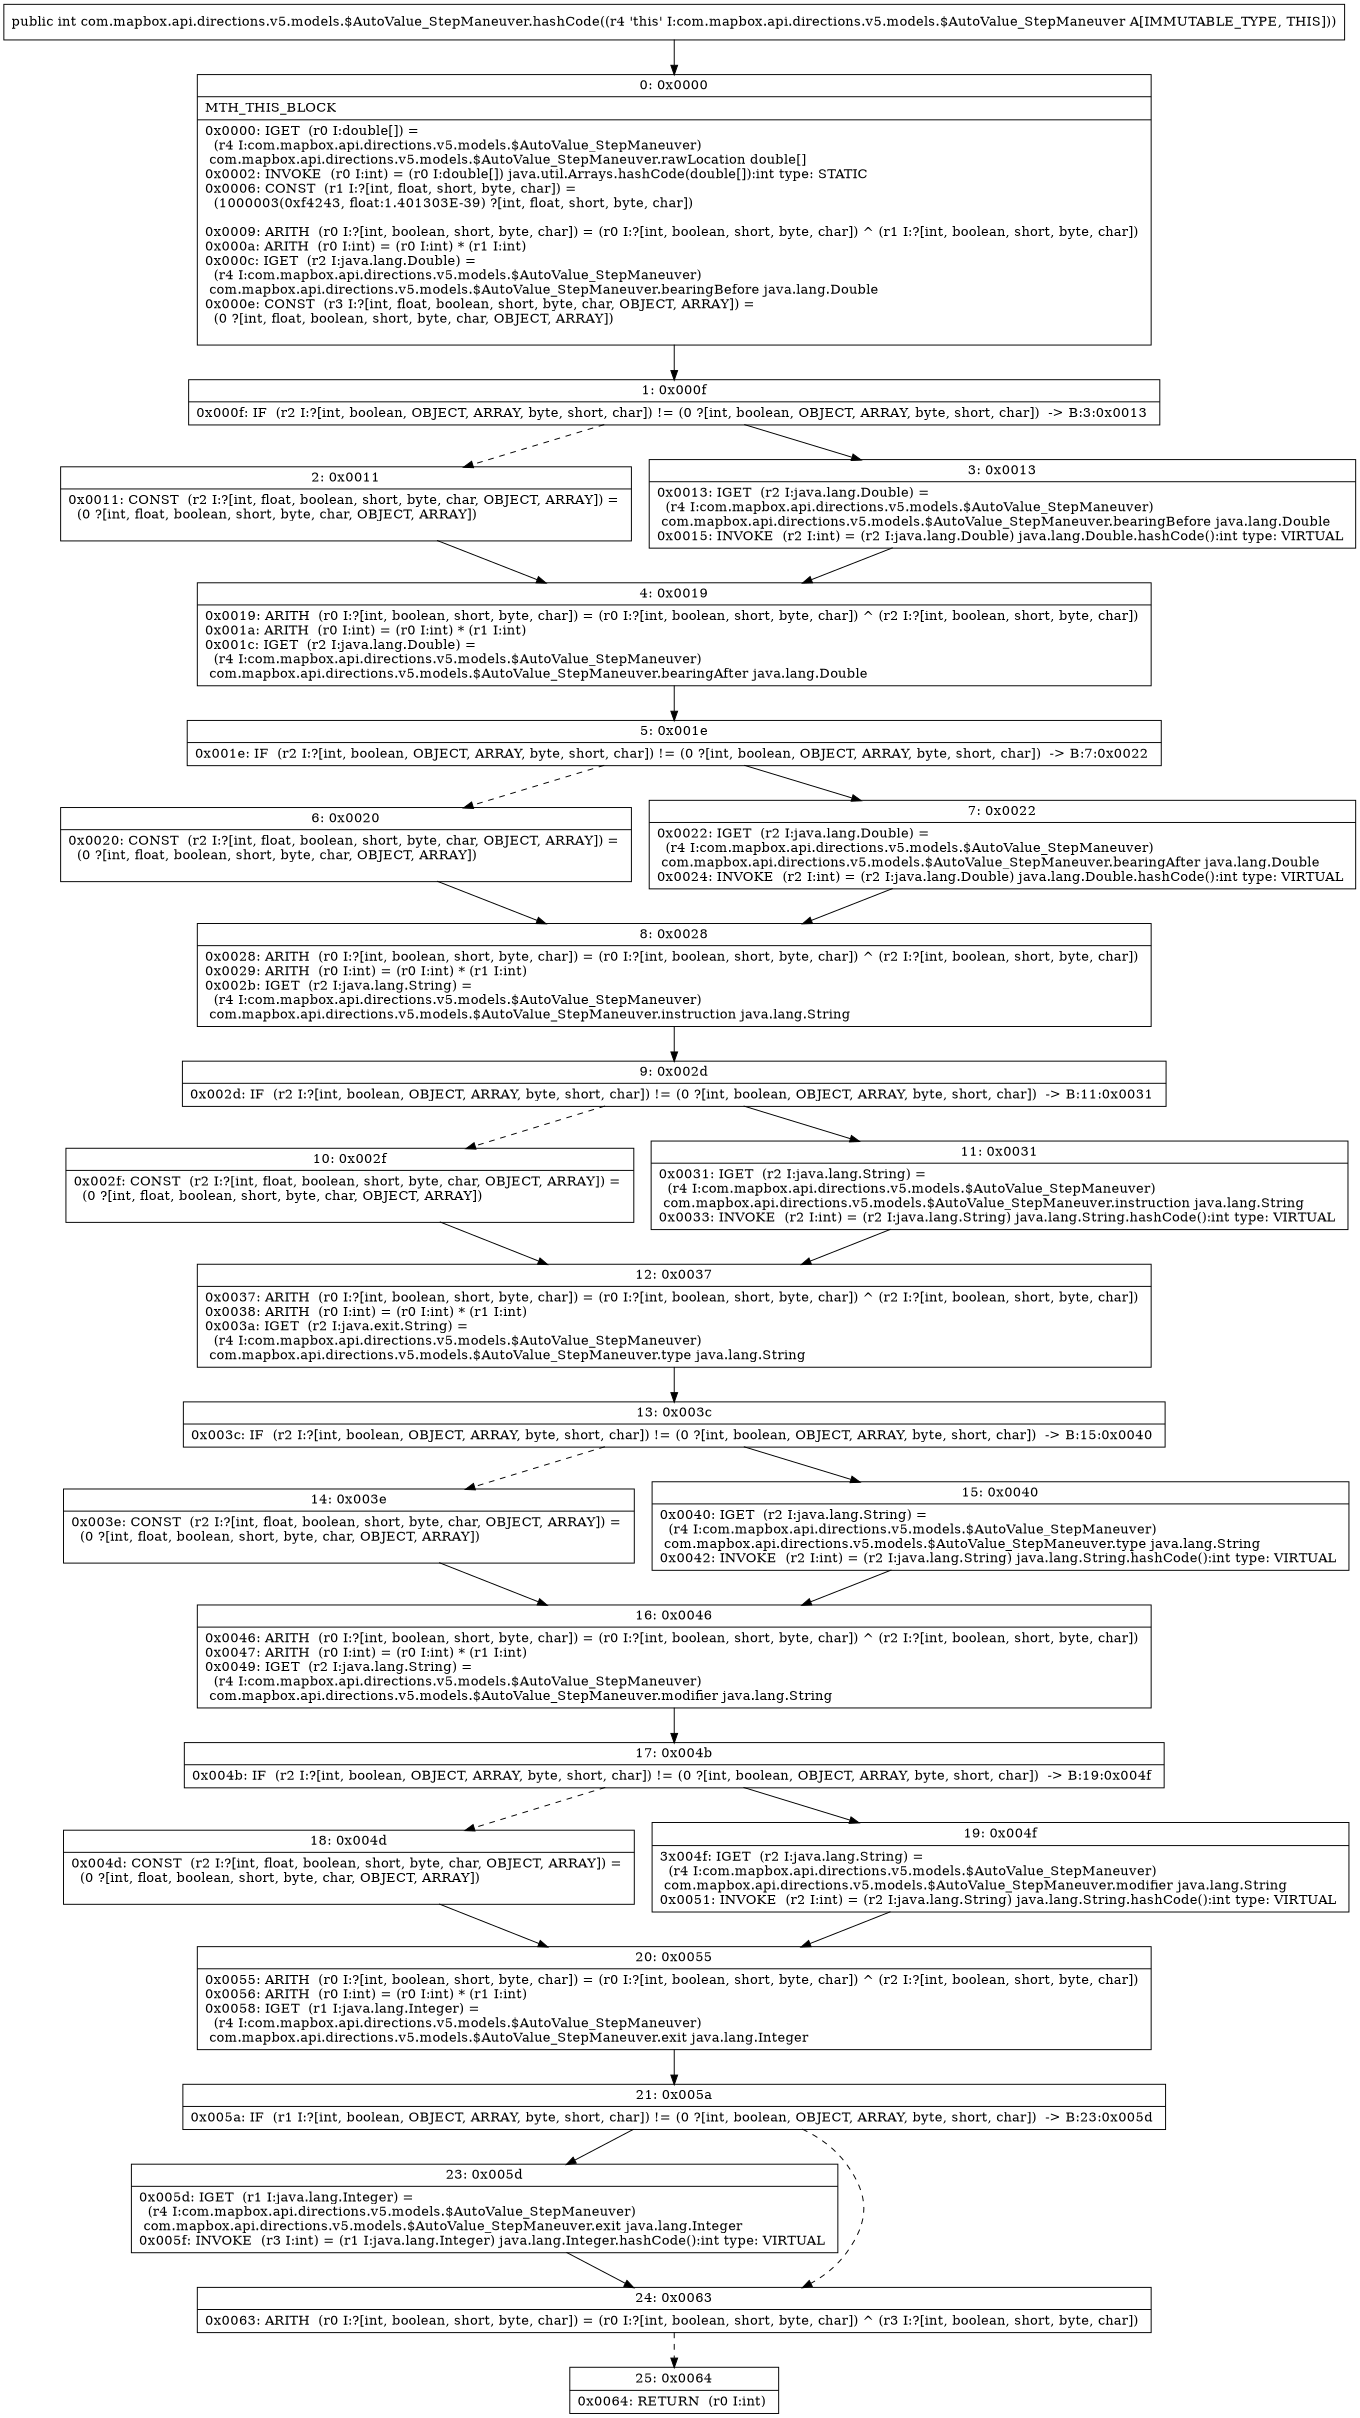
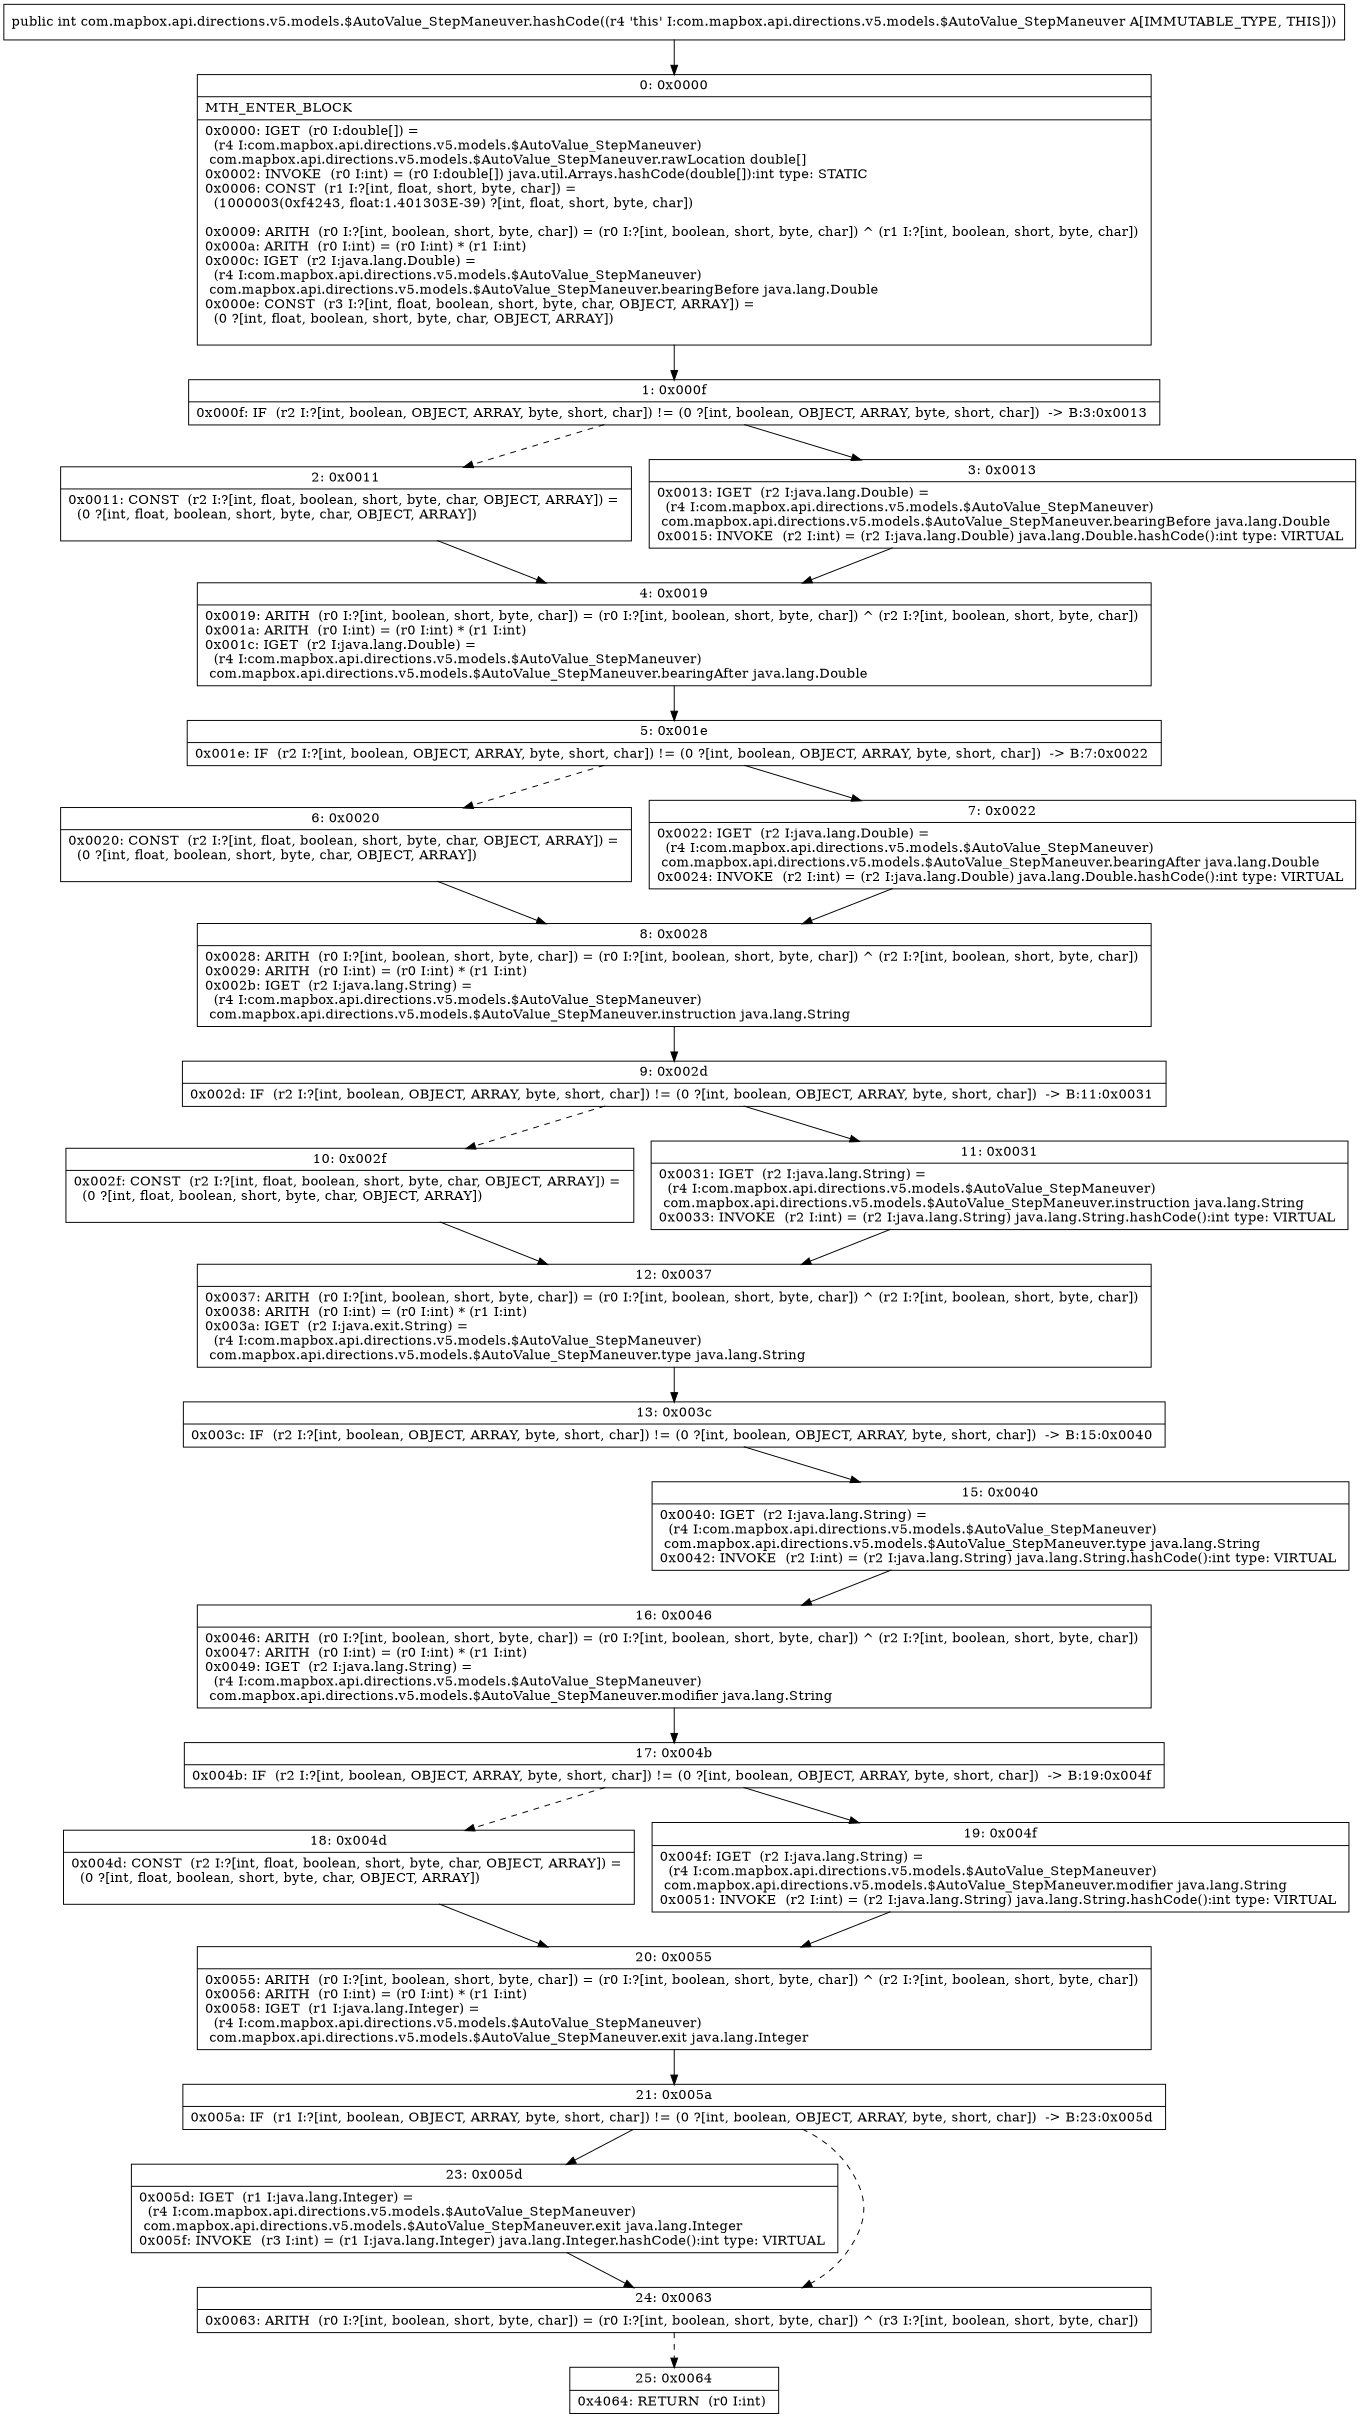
(271, 108) -> (279, 108)
(349, 1526) -> none
(795, 1857) -> (795, 1857)
(674, 2401) -> (674, 2401)
